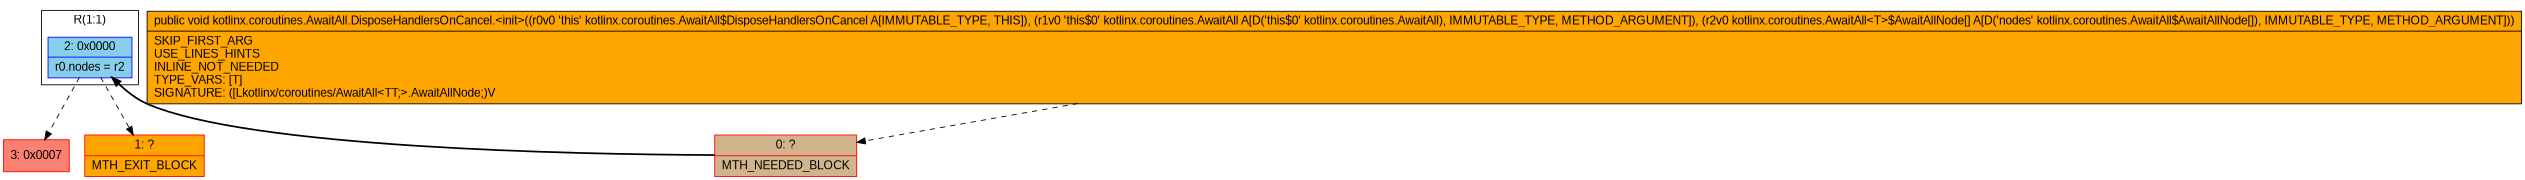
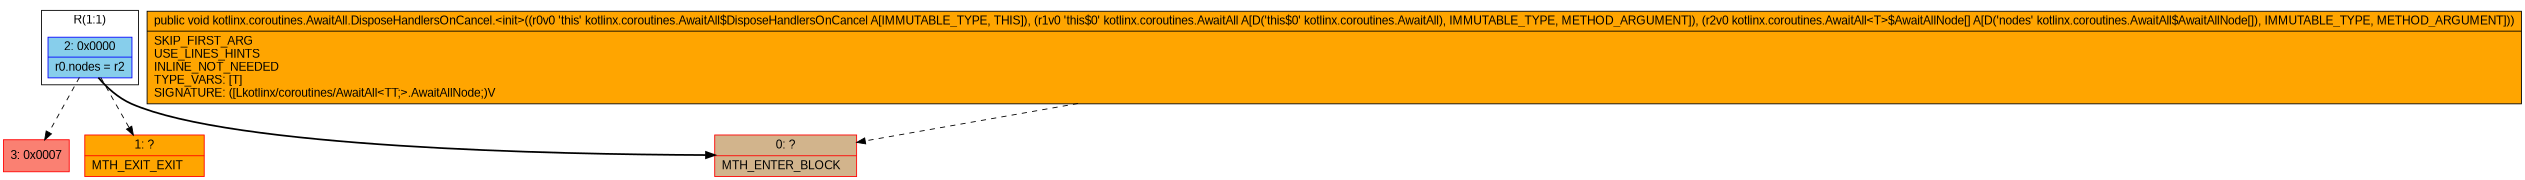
(411, 145) -> (395, 145)
(145, 166) -> (138, 166)
(786, 166) -> (781, 166)
